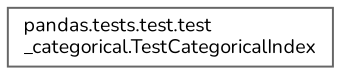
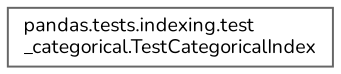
(170, 37) -> (170, 37)
